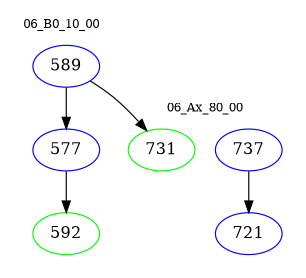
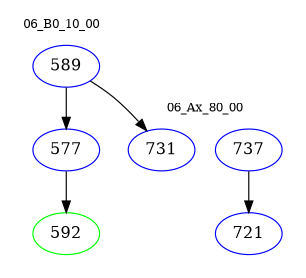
(162, 150) -> (162, 150)
